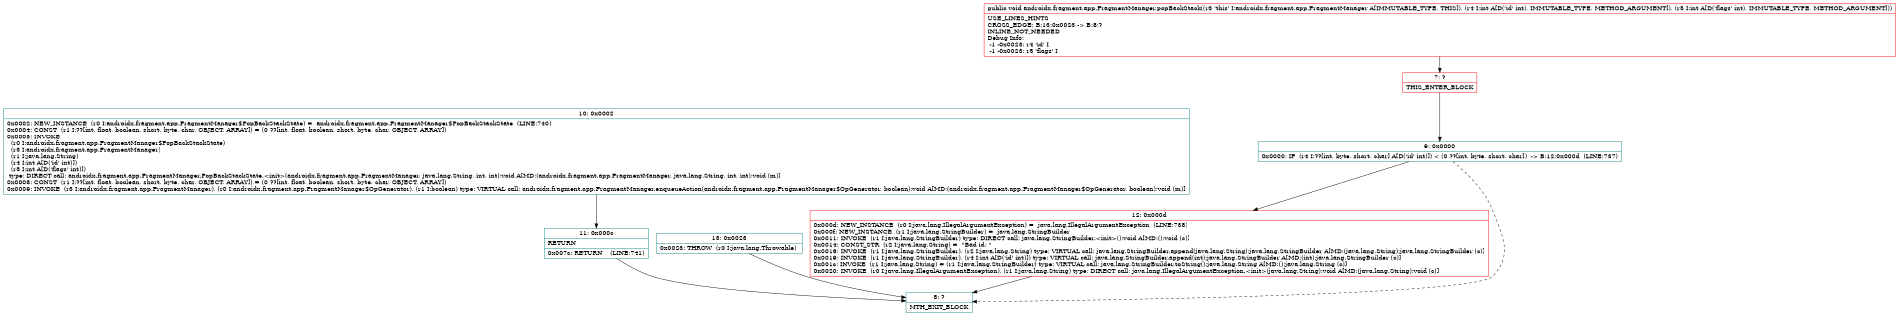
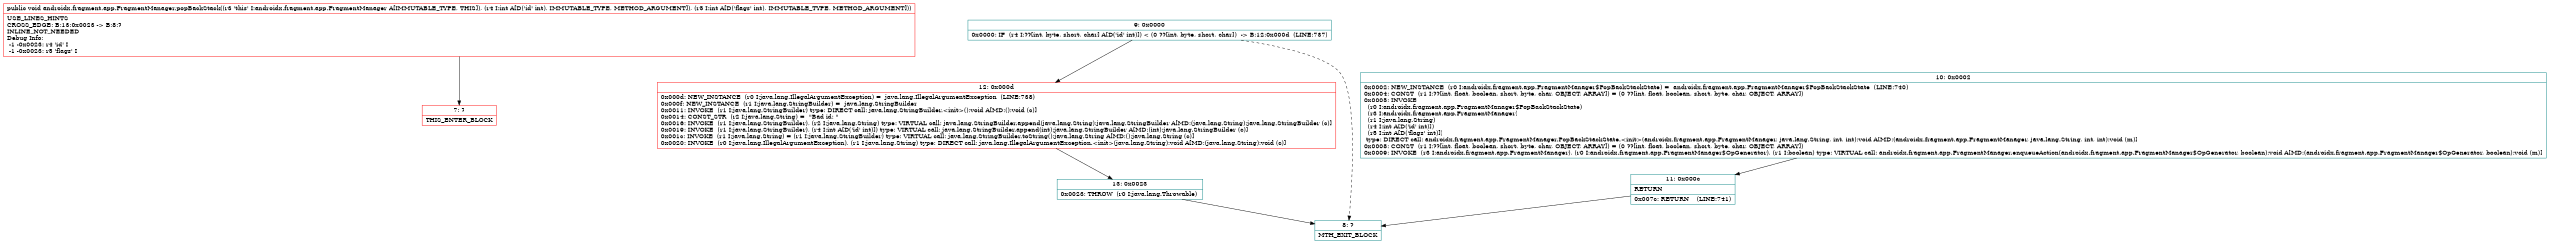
(1440, 115) -> none
(1004, 284) -> (1082, 163)
